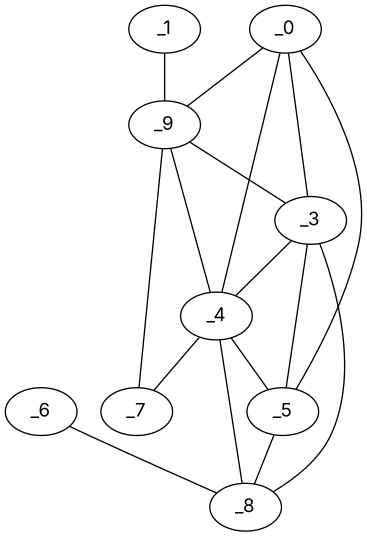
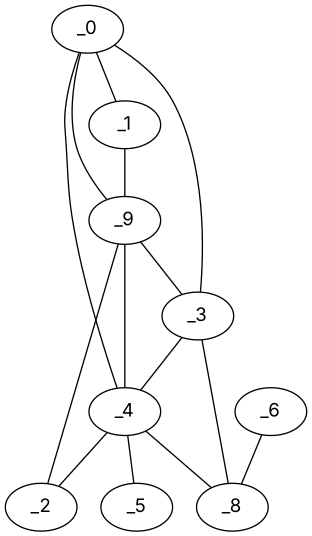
(361, 220) -> (106, 77)
(297, 316) -> none
(137, 412) -> (41, 507)
(264, 459) -> none
